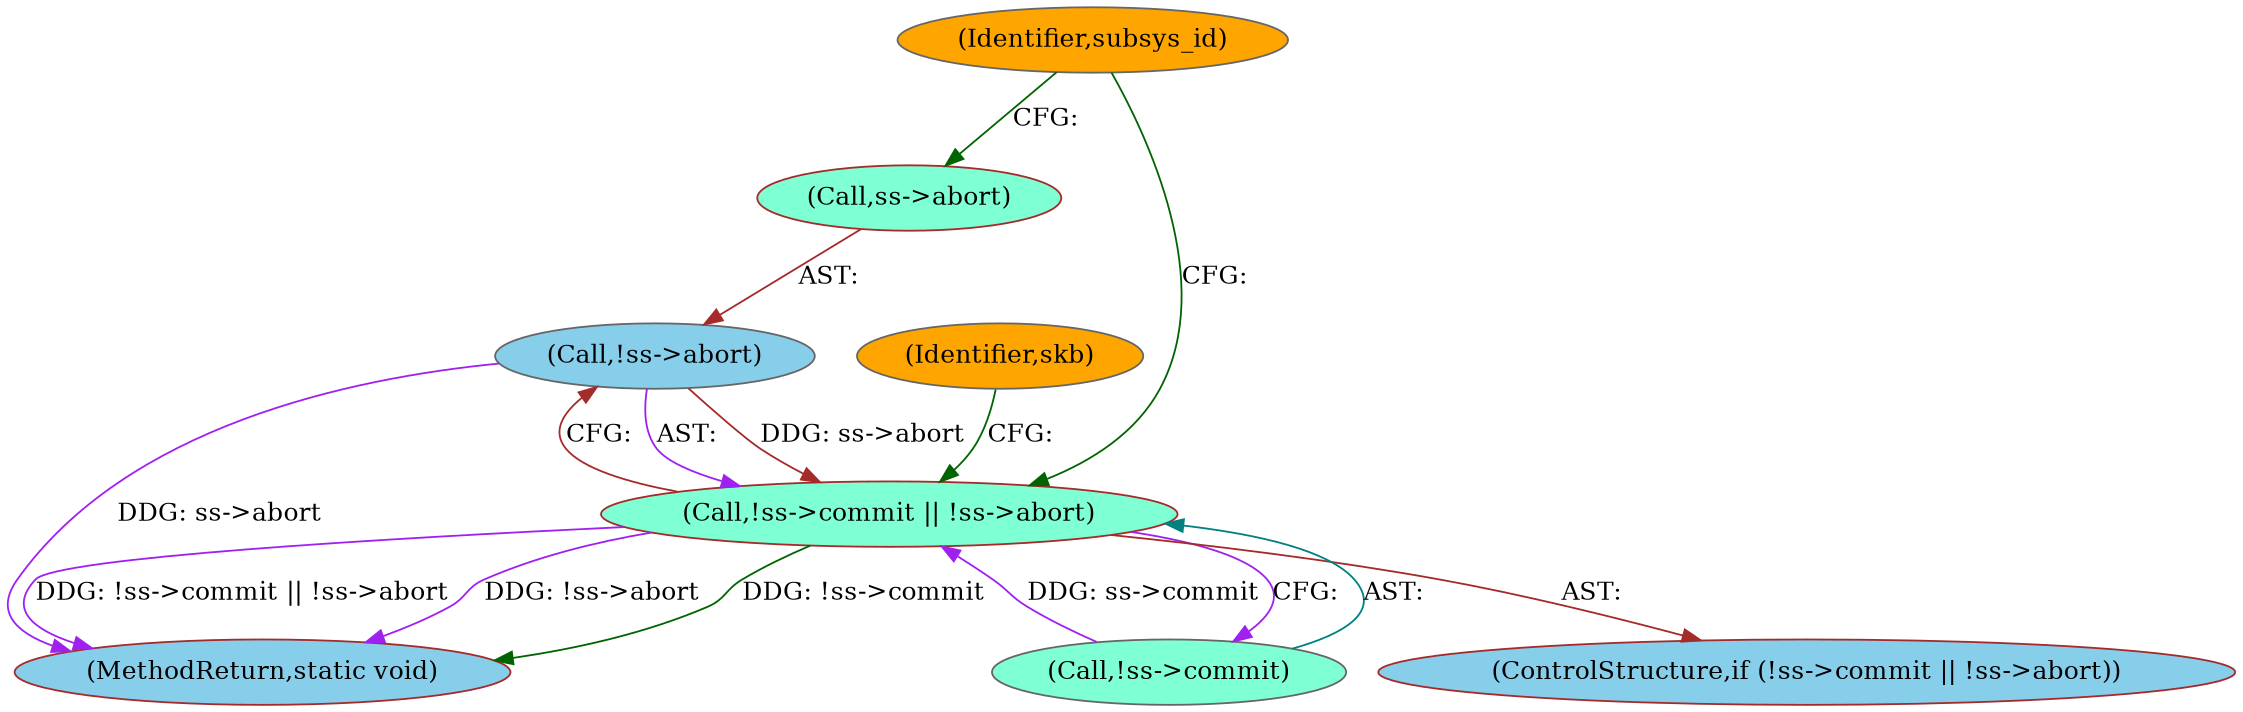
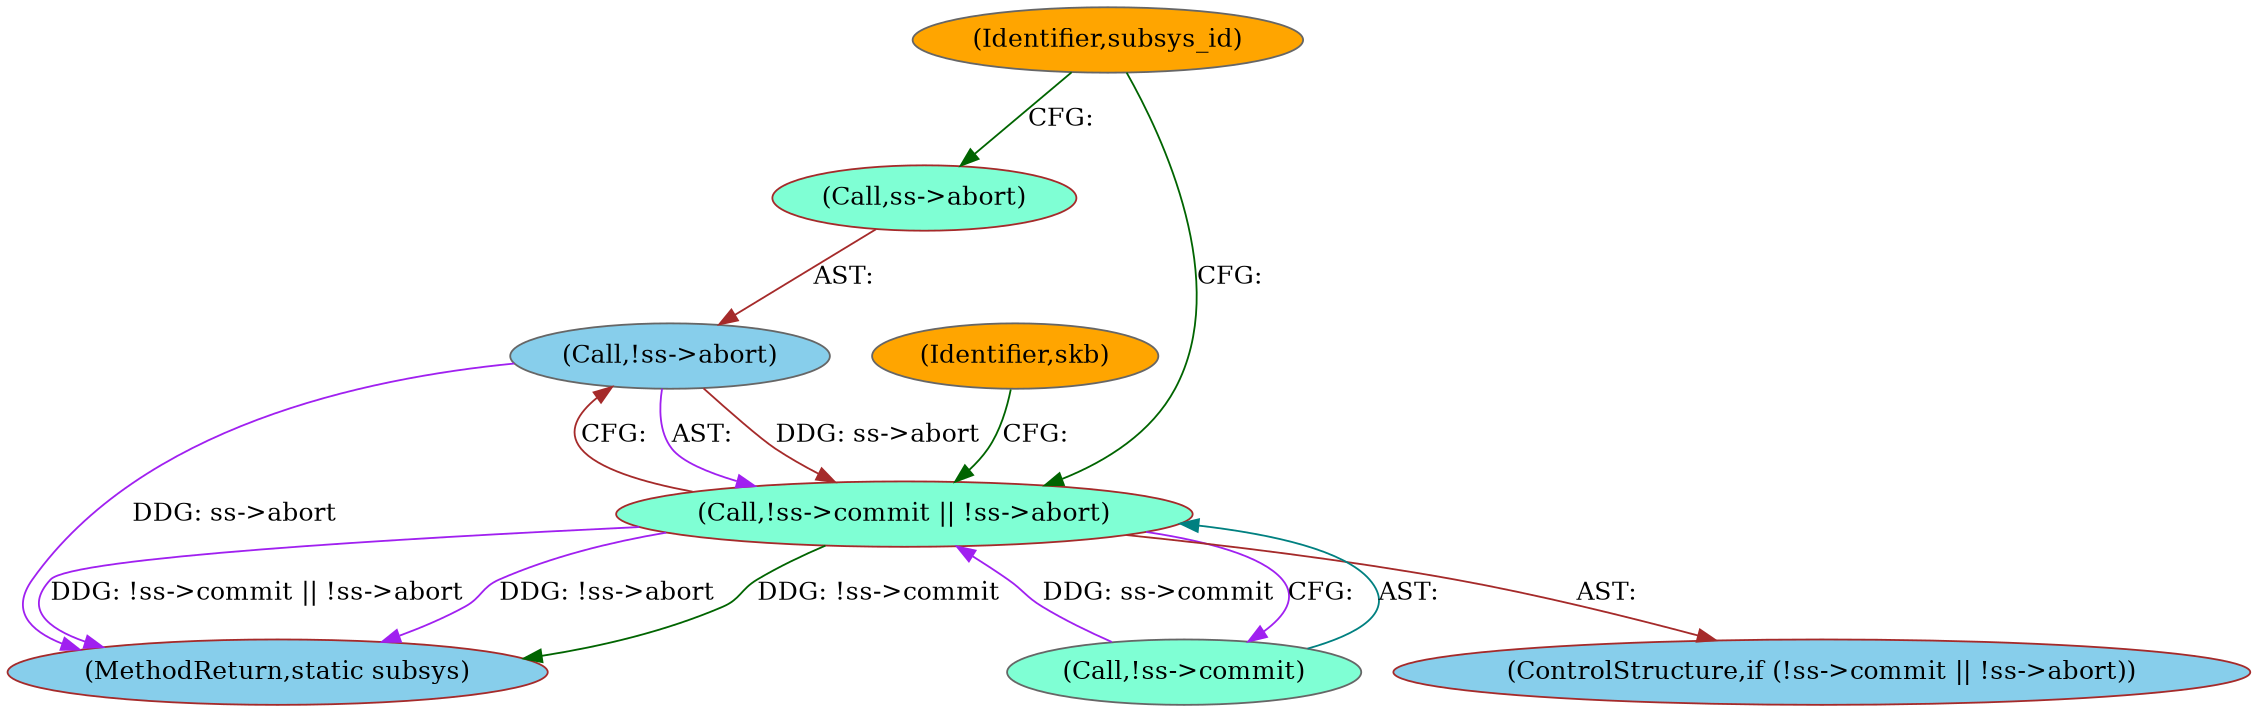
(263, 672) -> (278, 672)
